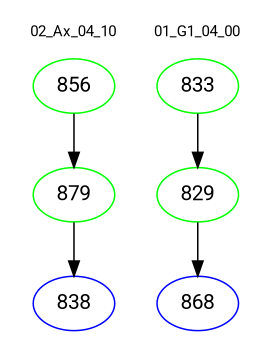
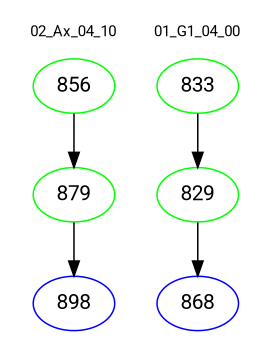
(74, 303) -> (74, 303)
